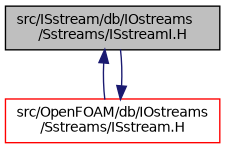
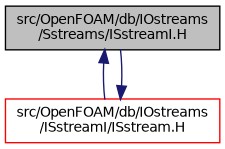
(113, 28) -> (113, 28)
(113, 121) -> (113, 121)
